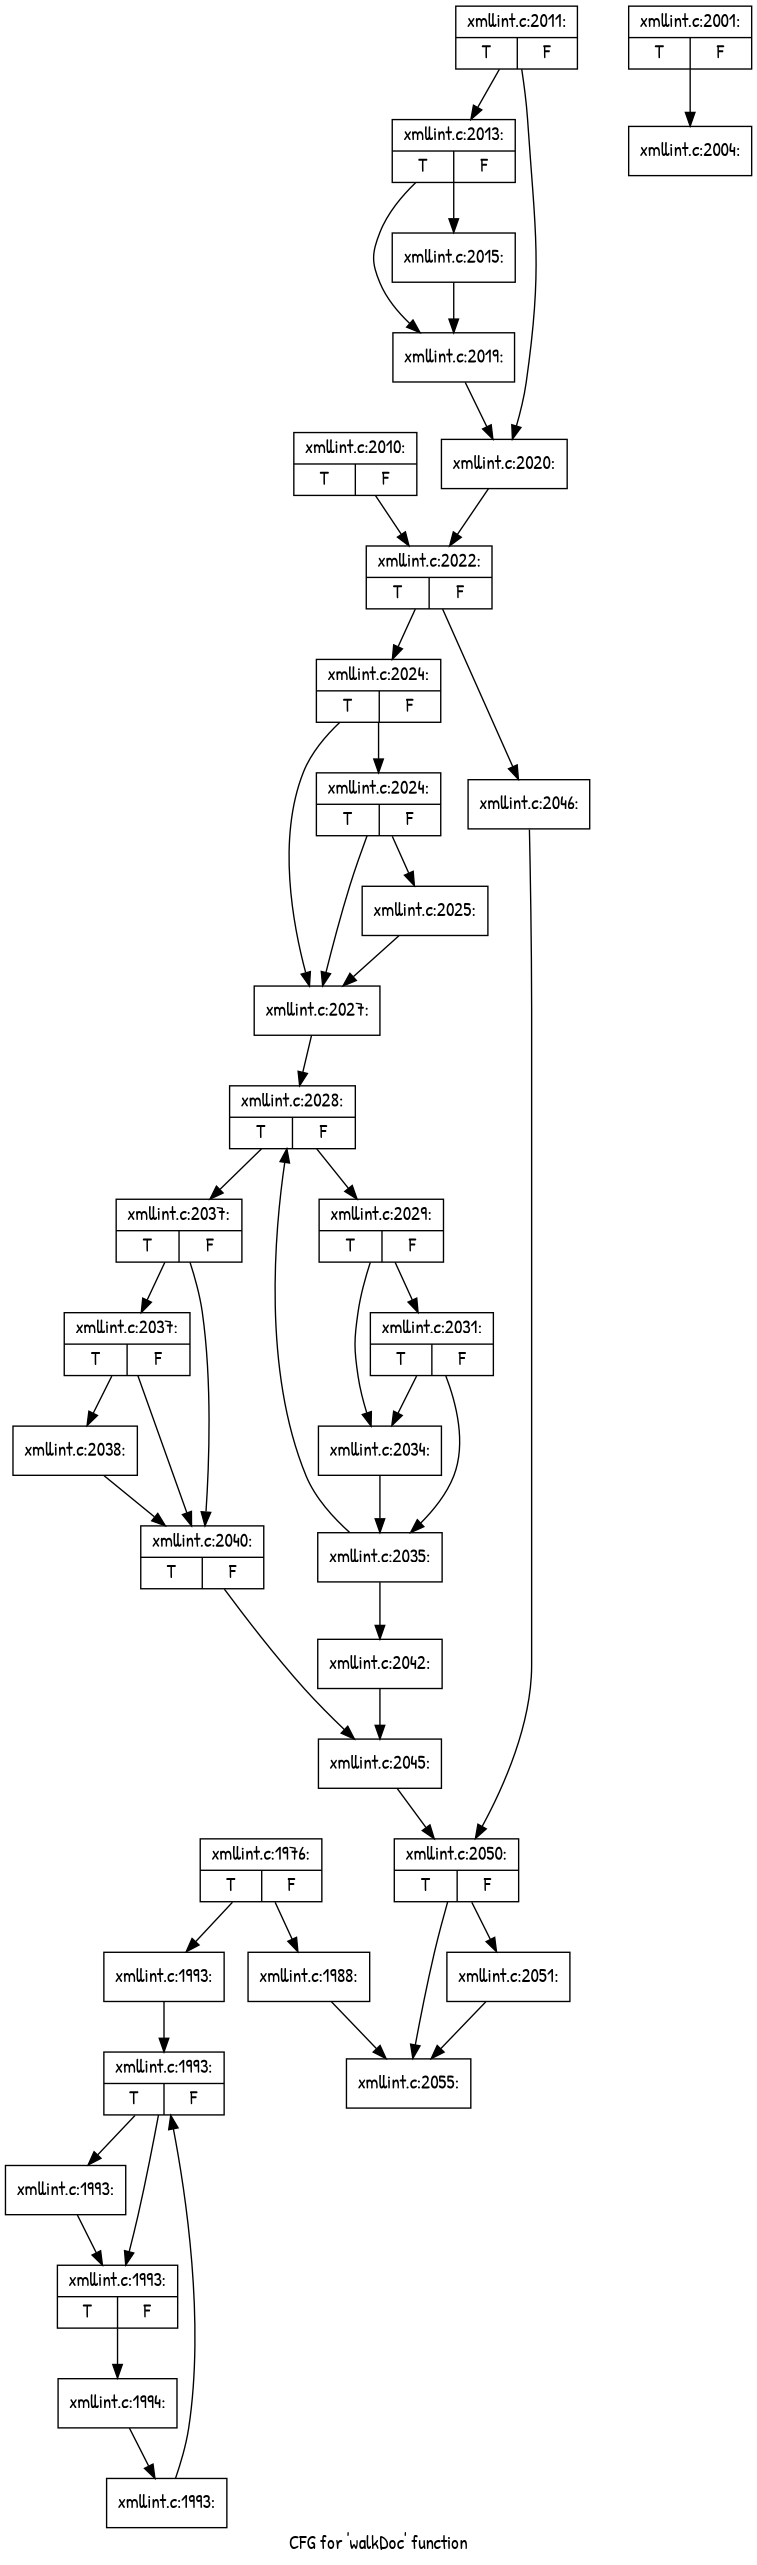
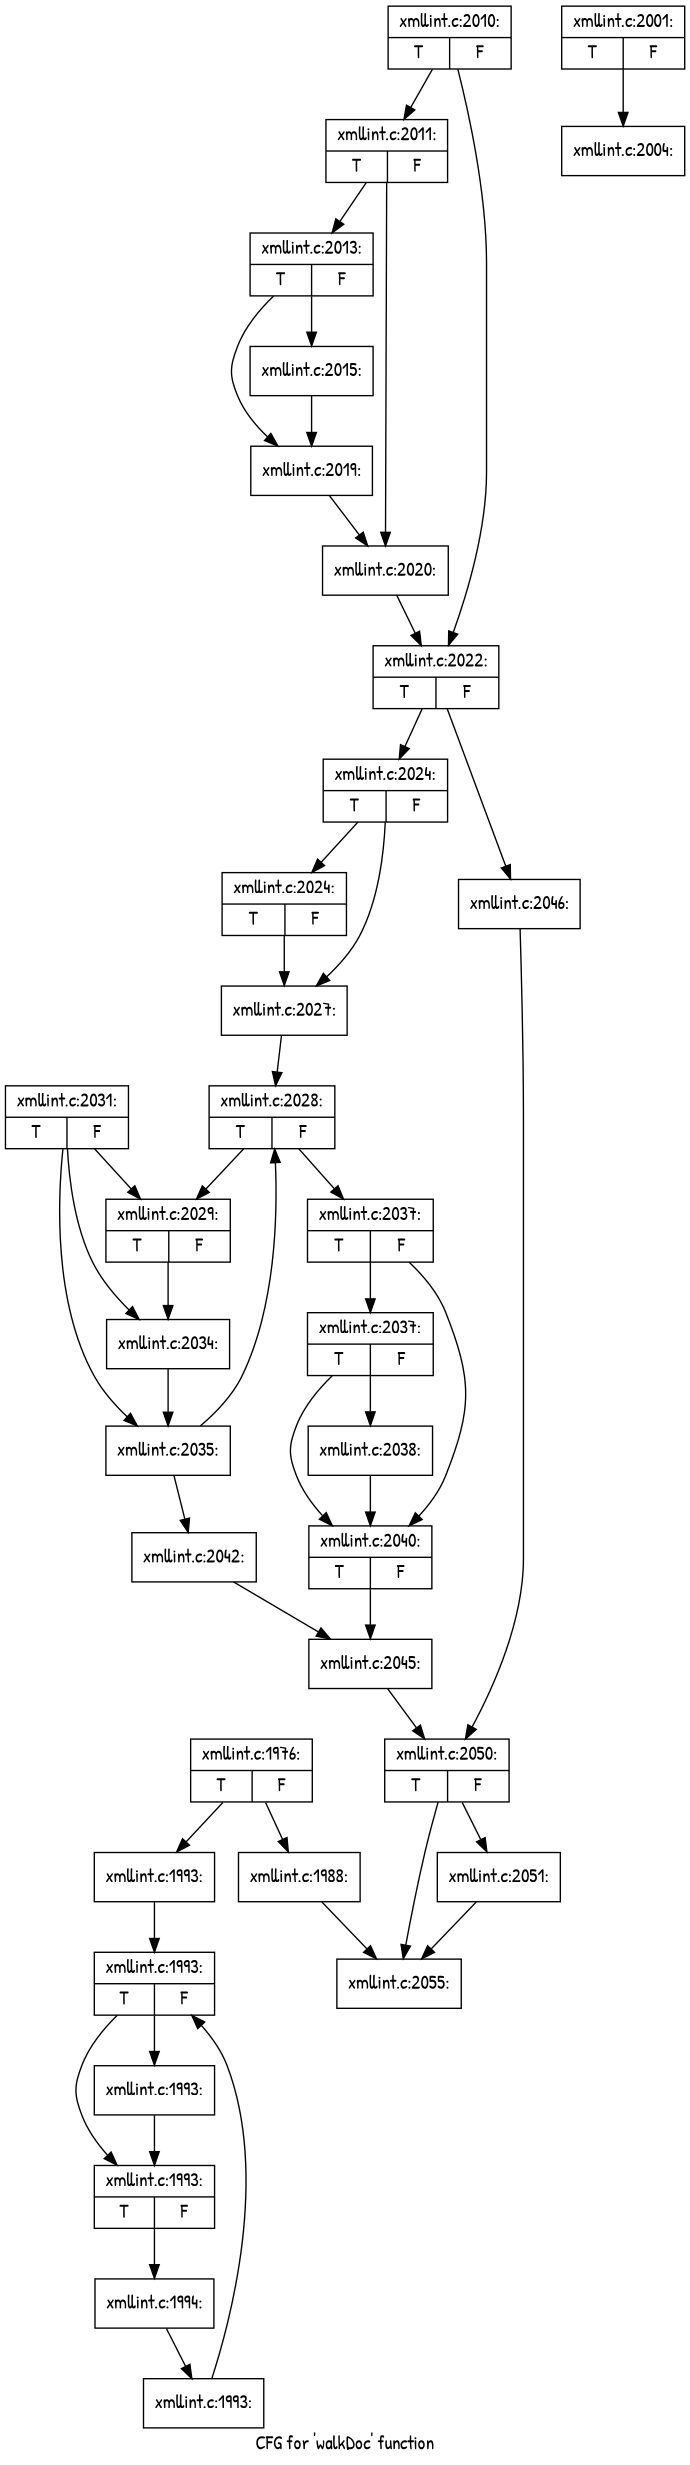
none -> (422, 88)
(425, 911) -> none
(404, 1281) -> (113, 1169)
